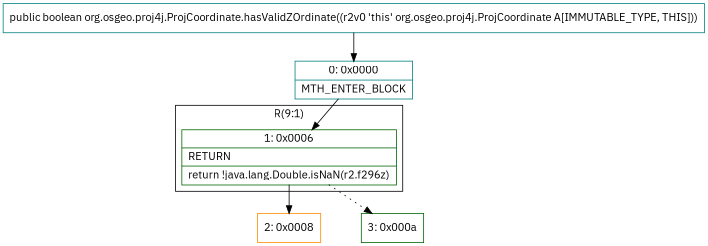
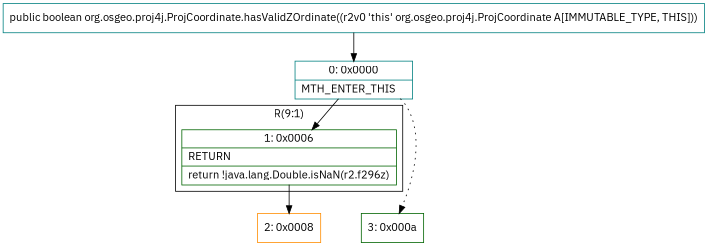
(354, 89) -> (349, 89)
(347, 197) -> (416, 151)
